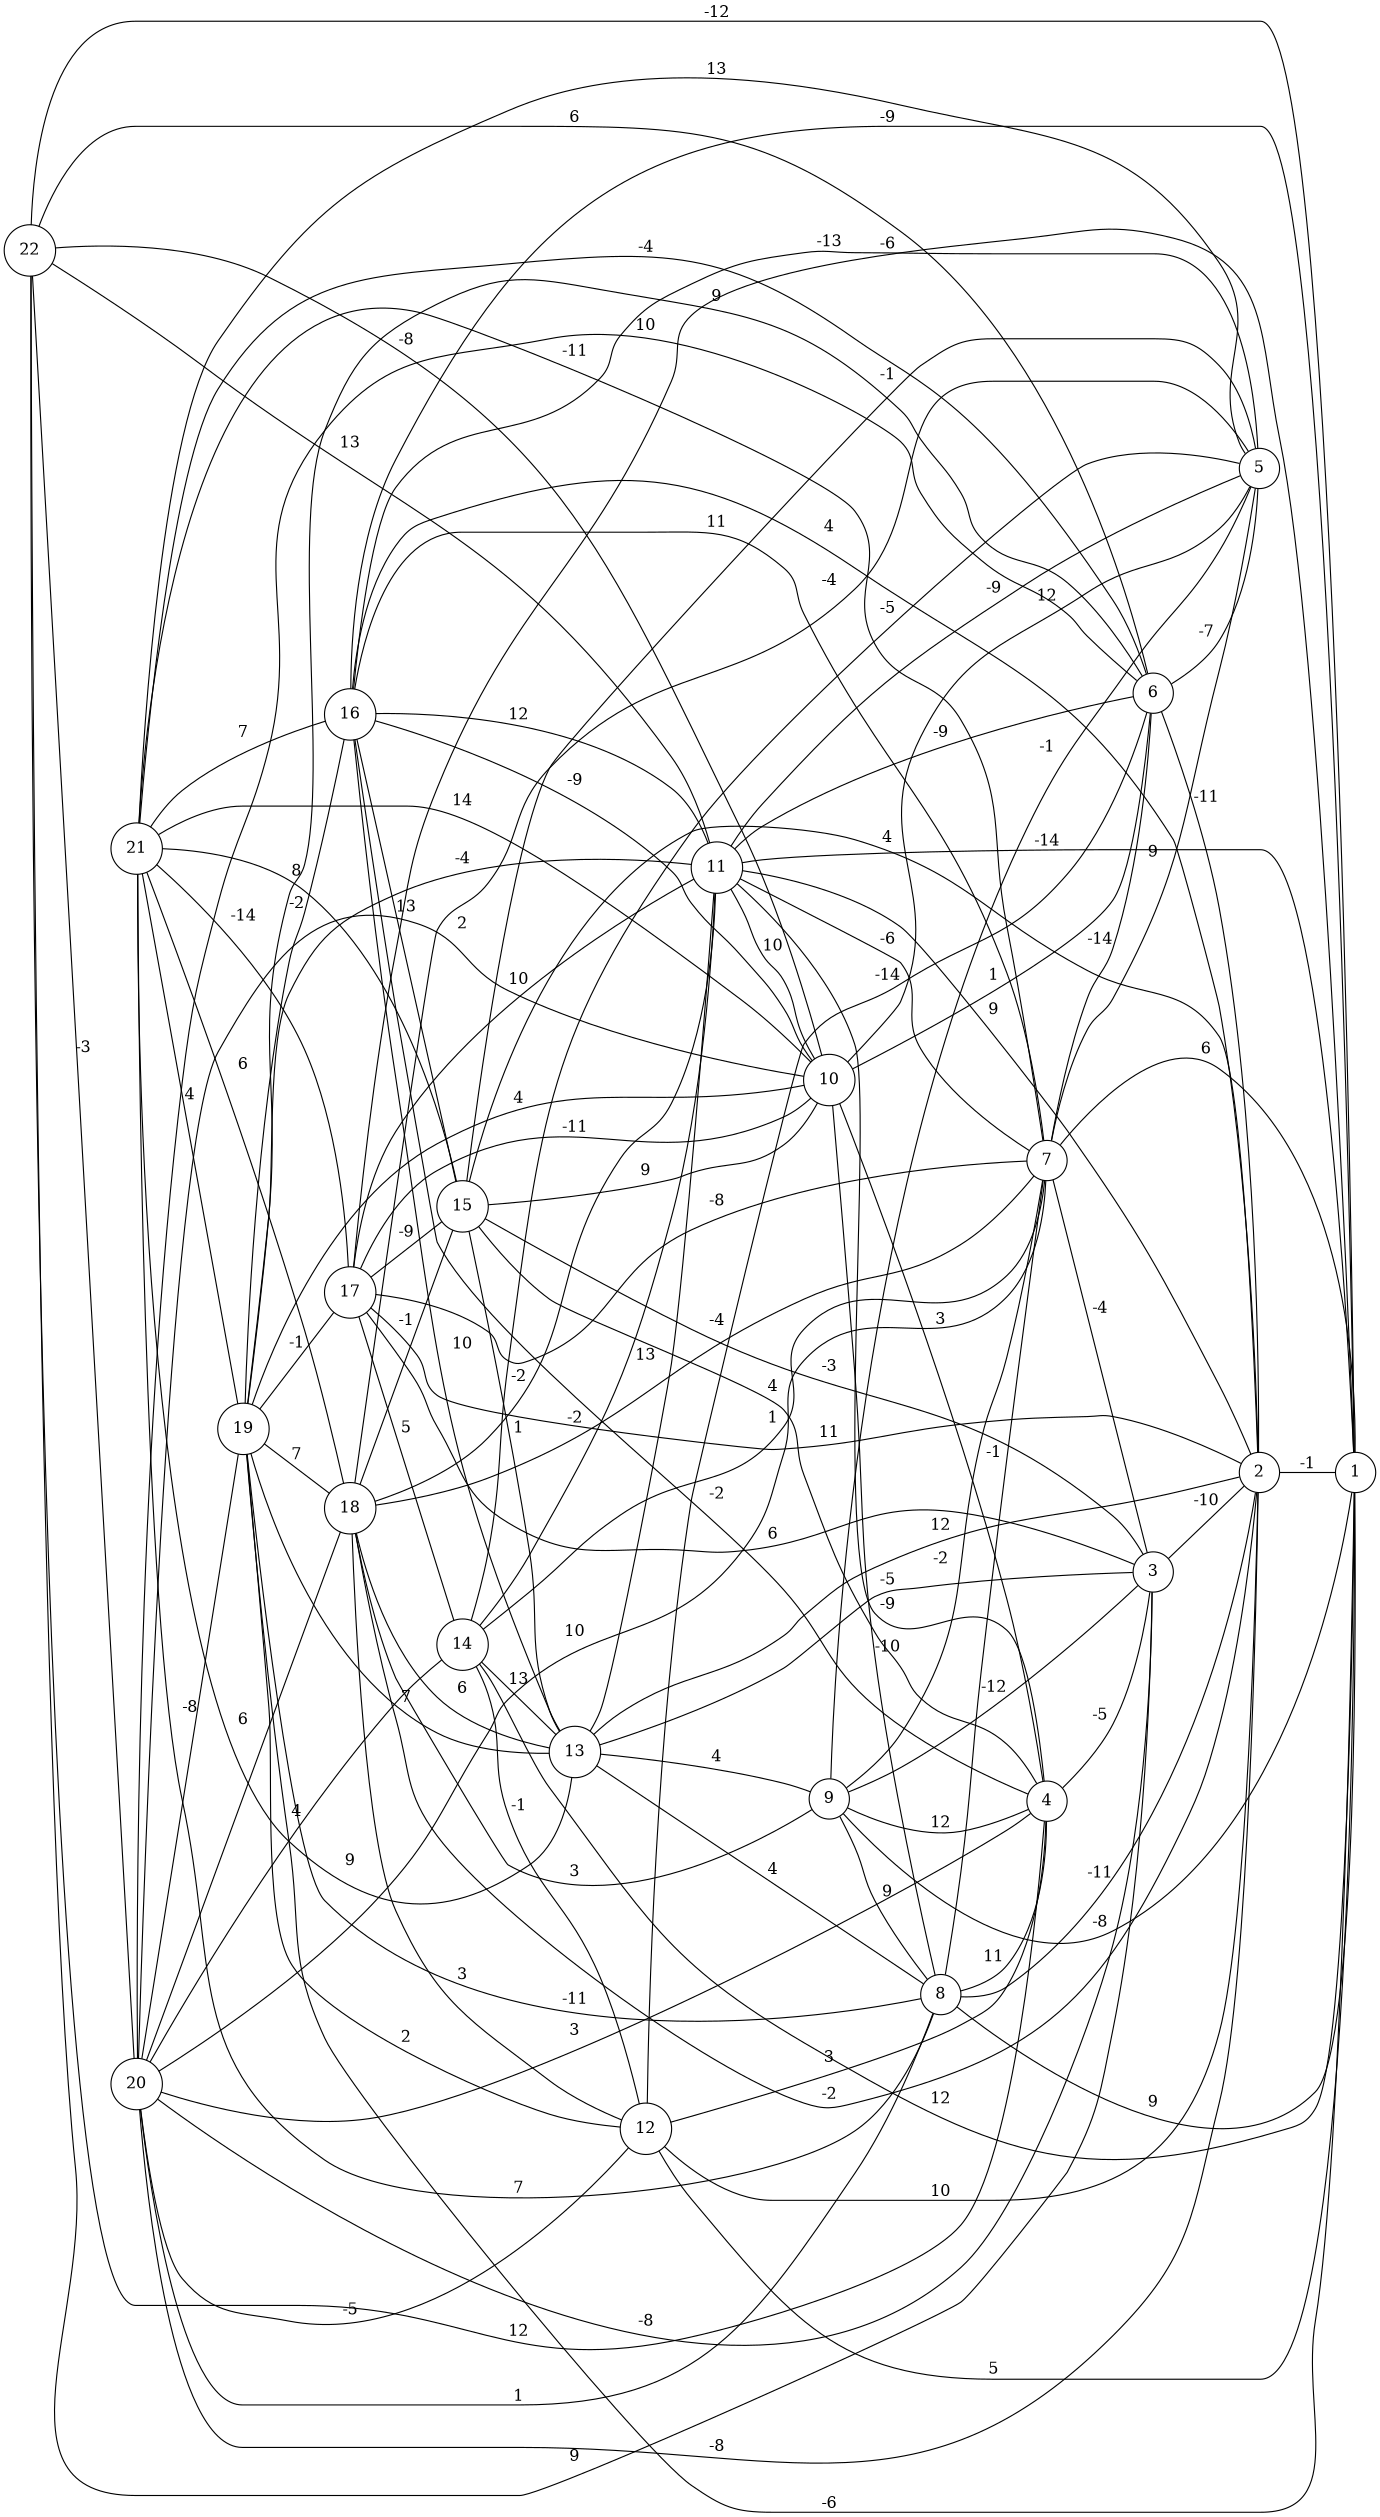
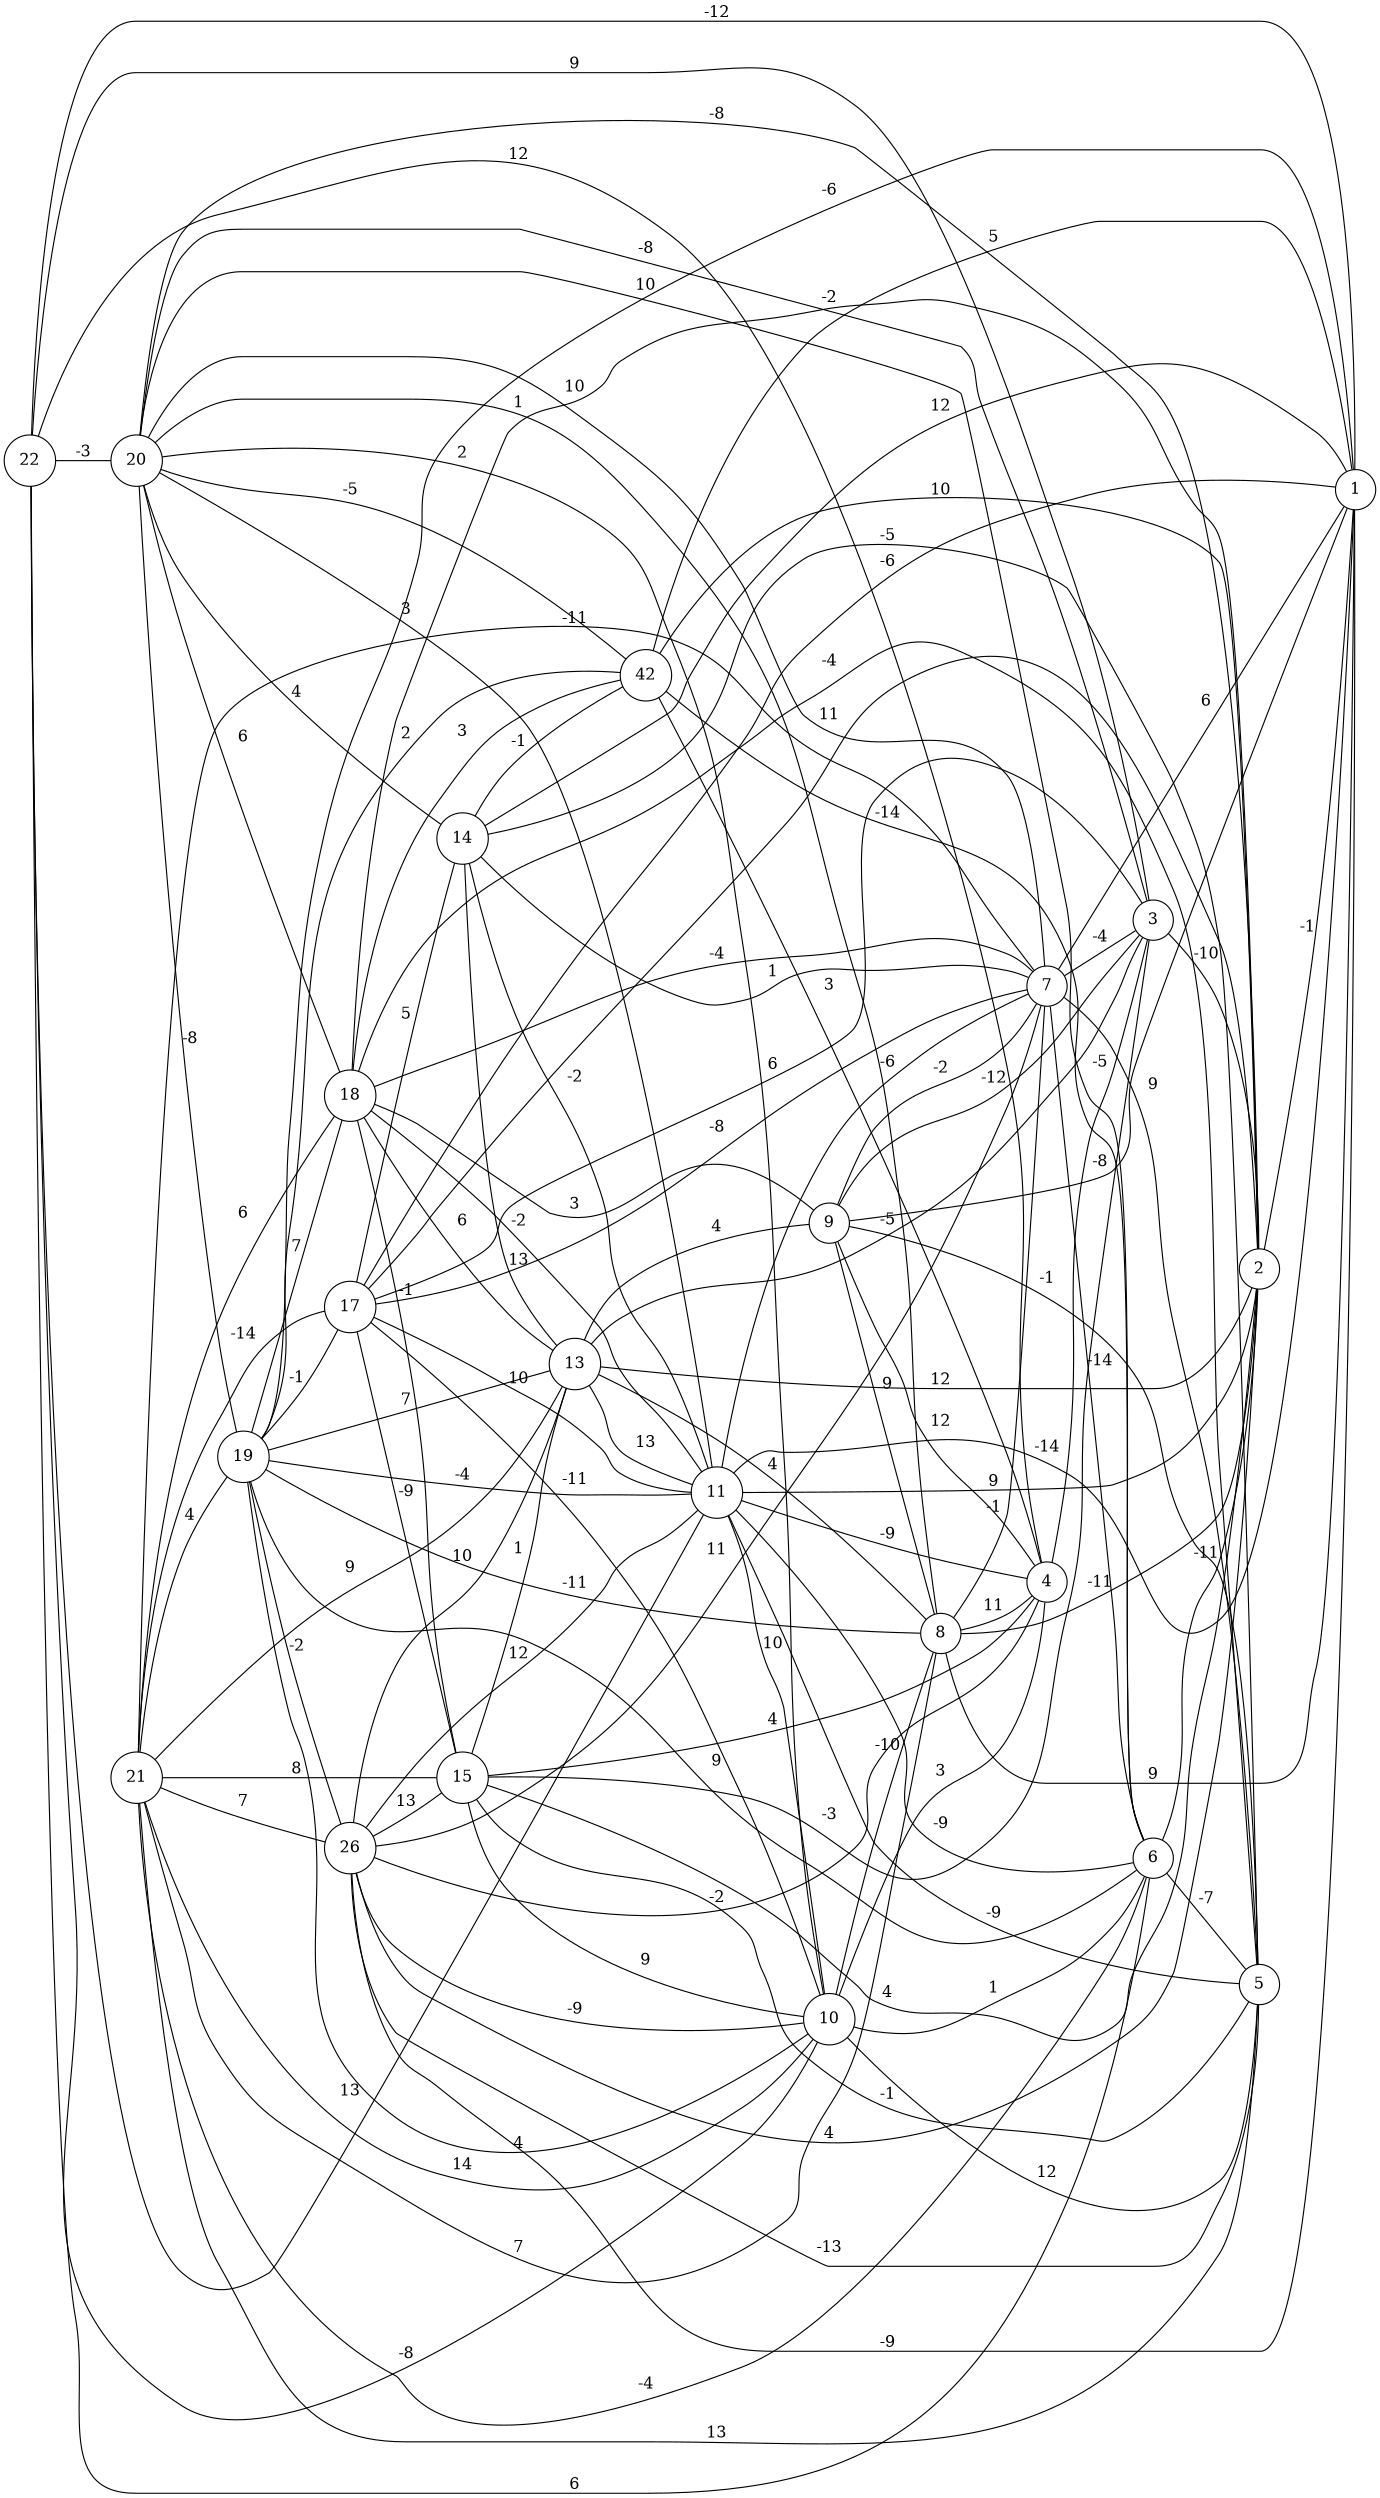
(350, 714) -> (350, 1848)
(593, 2043) -> (589, 872)
(646, 2129) -> (646, 675)
